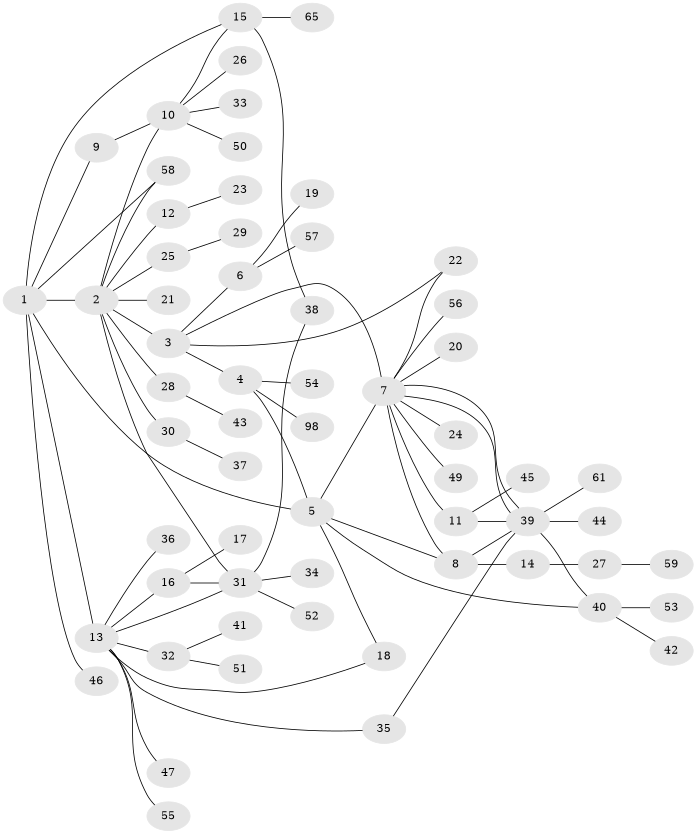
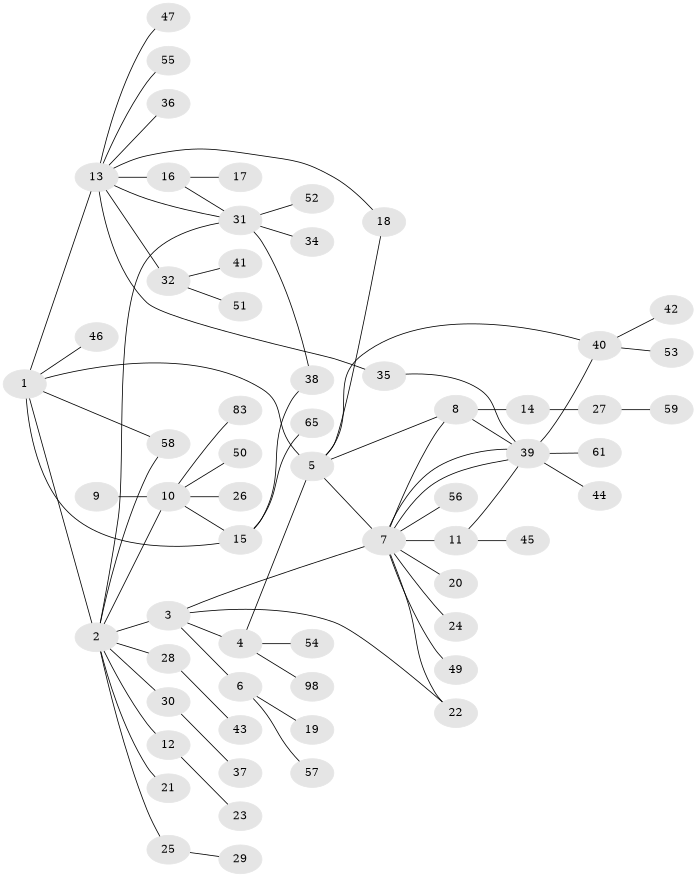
(240, 104) -> (240, 410)
(61, 224) -> none
